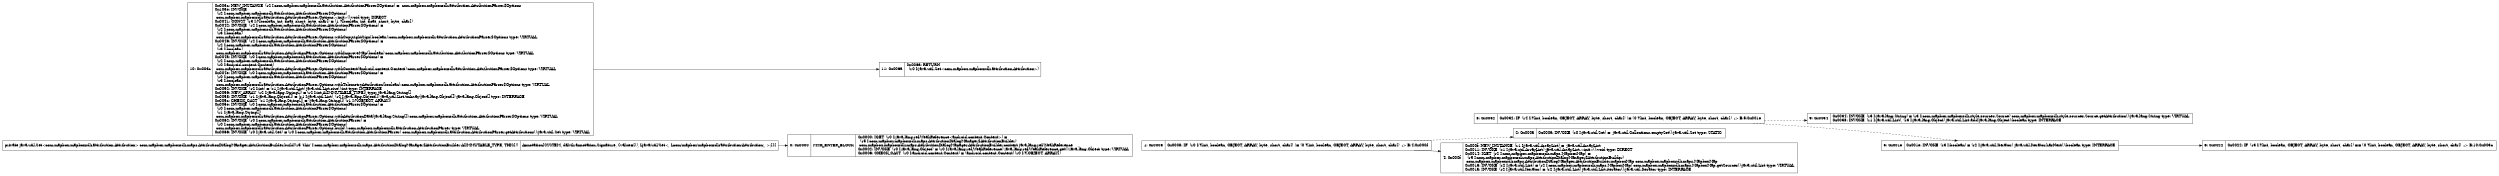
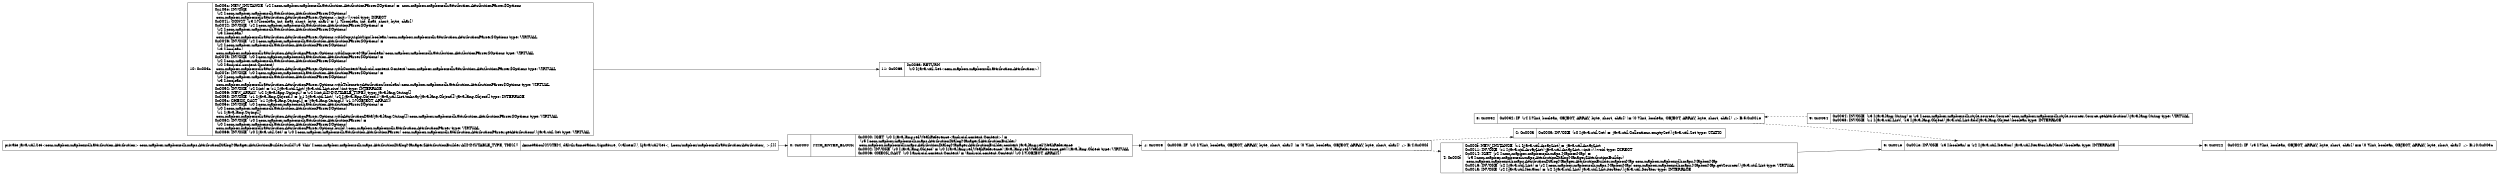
(1784, 120) -> (1787, 117)
none -> (1136, 146)
(1426, 151) -> (1426, 151)
none -> (1838, 151)
